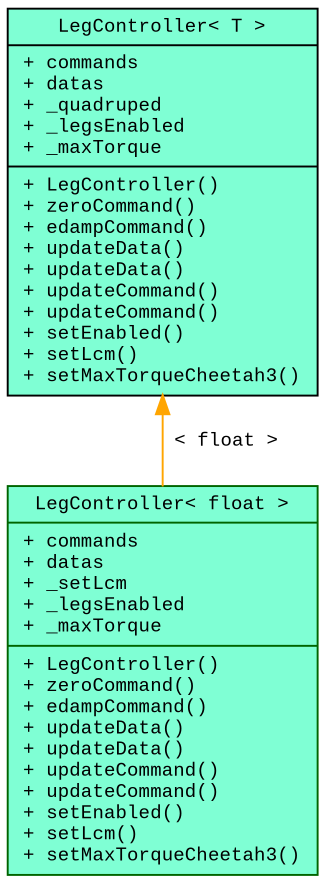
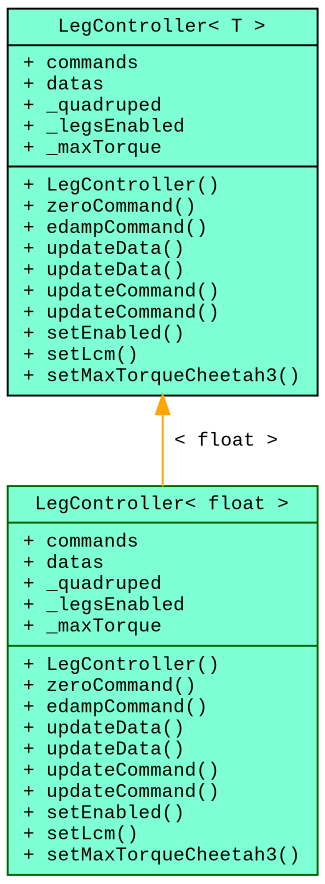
(76, 583) -> (93, 583)
